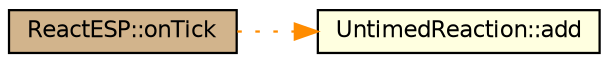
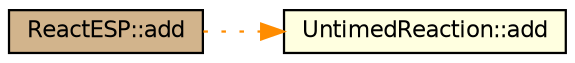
(123, 32) -> (106, 32)
